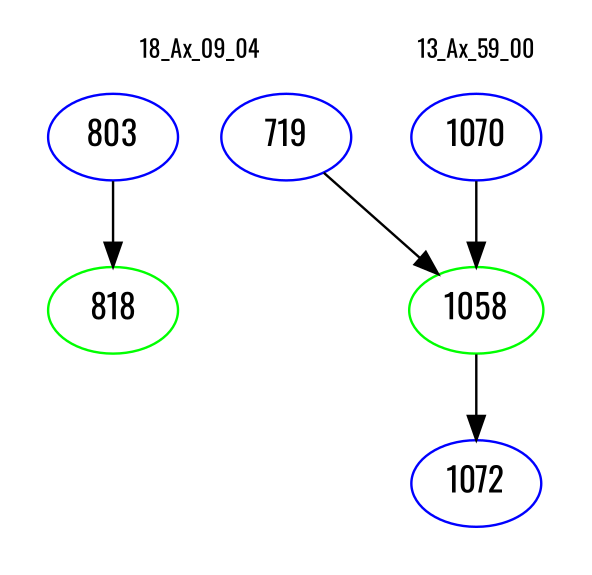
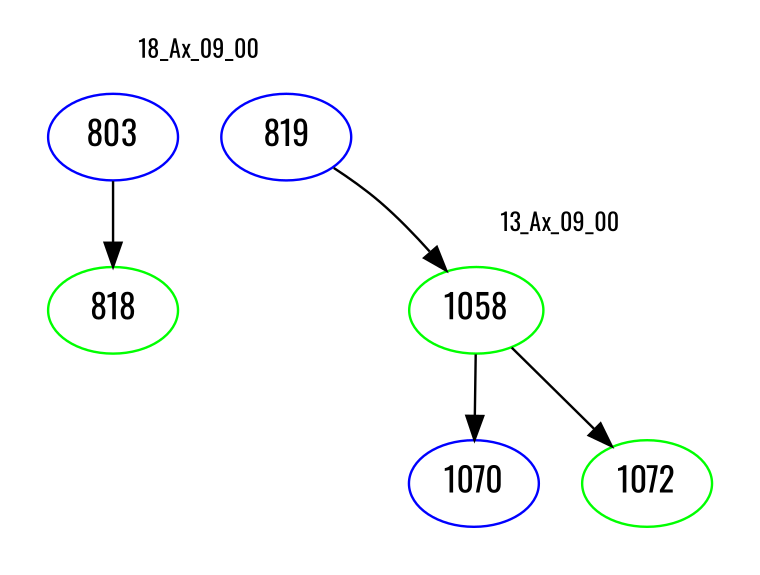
(200, 52) -> (200, 52)
(476, 52) -> (560, 225)
(286, 137) -> (286, 137)
(476, 212) -> (475, 385)
(476, 484) -> (647, 484)
